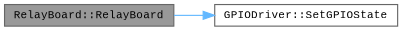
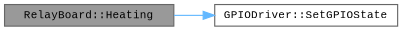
(89, 15) -> (89, 15)
